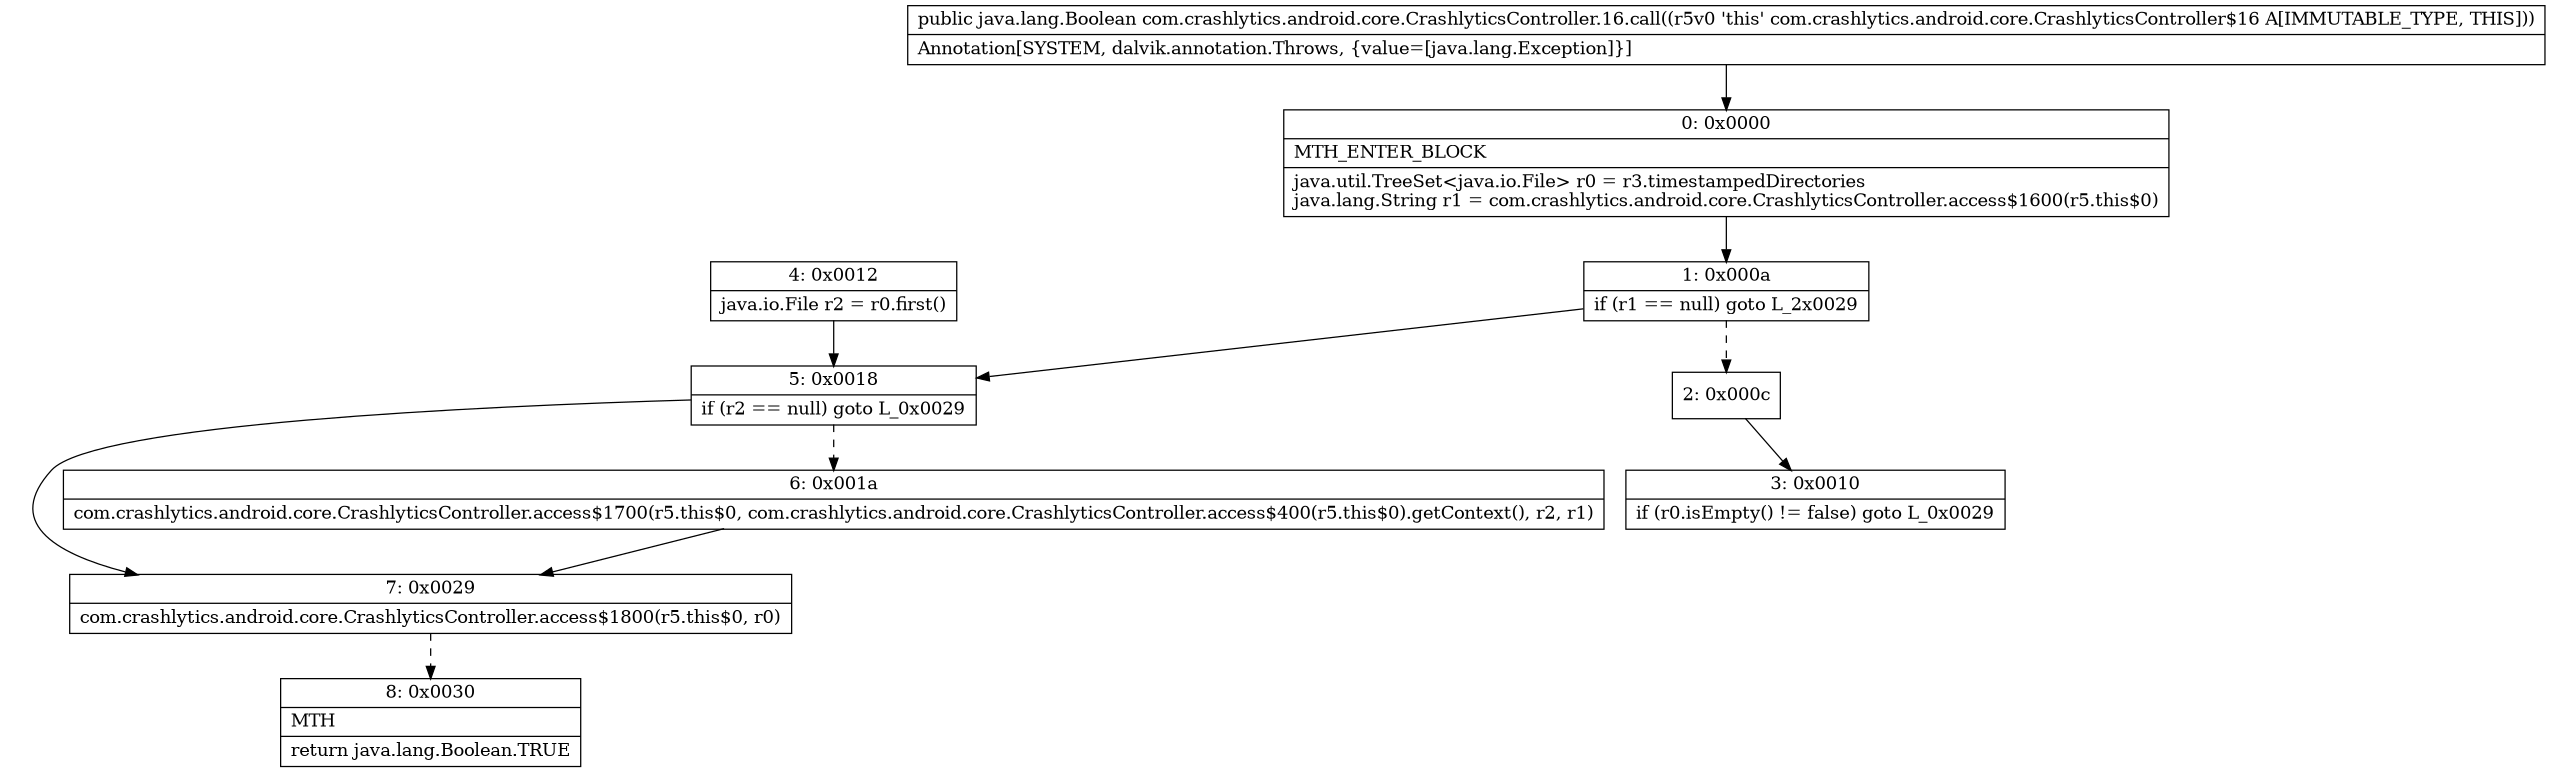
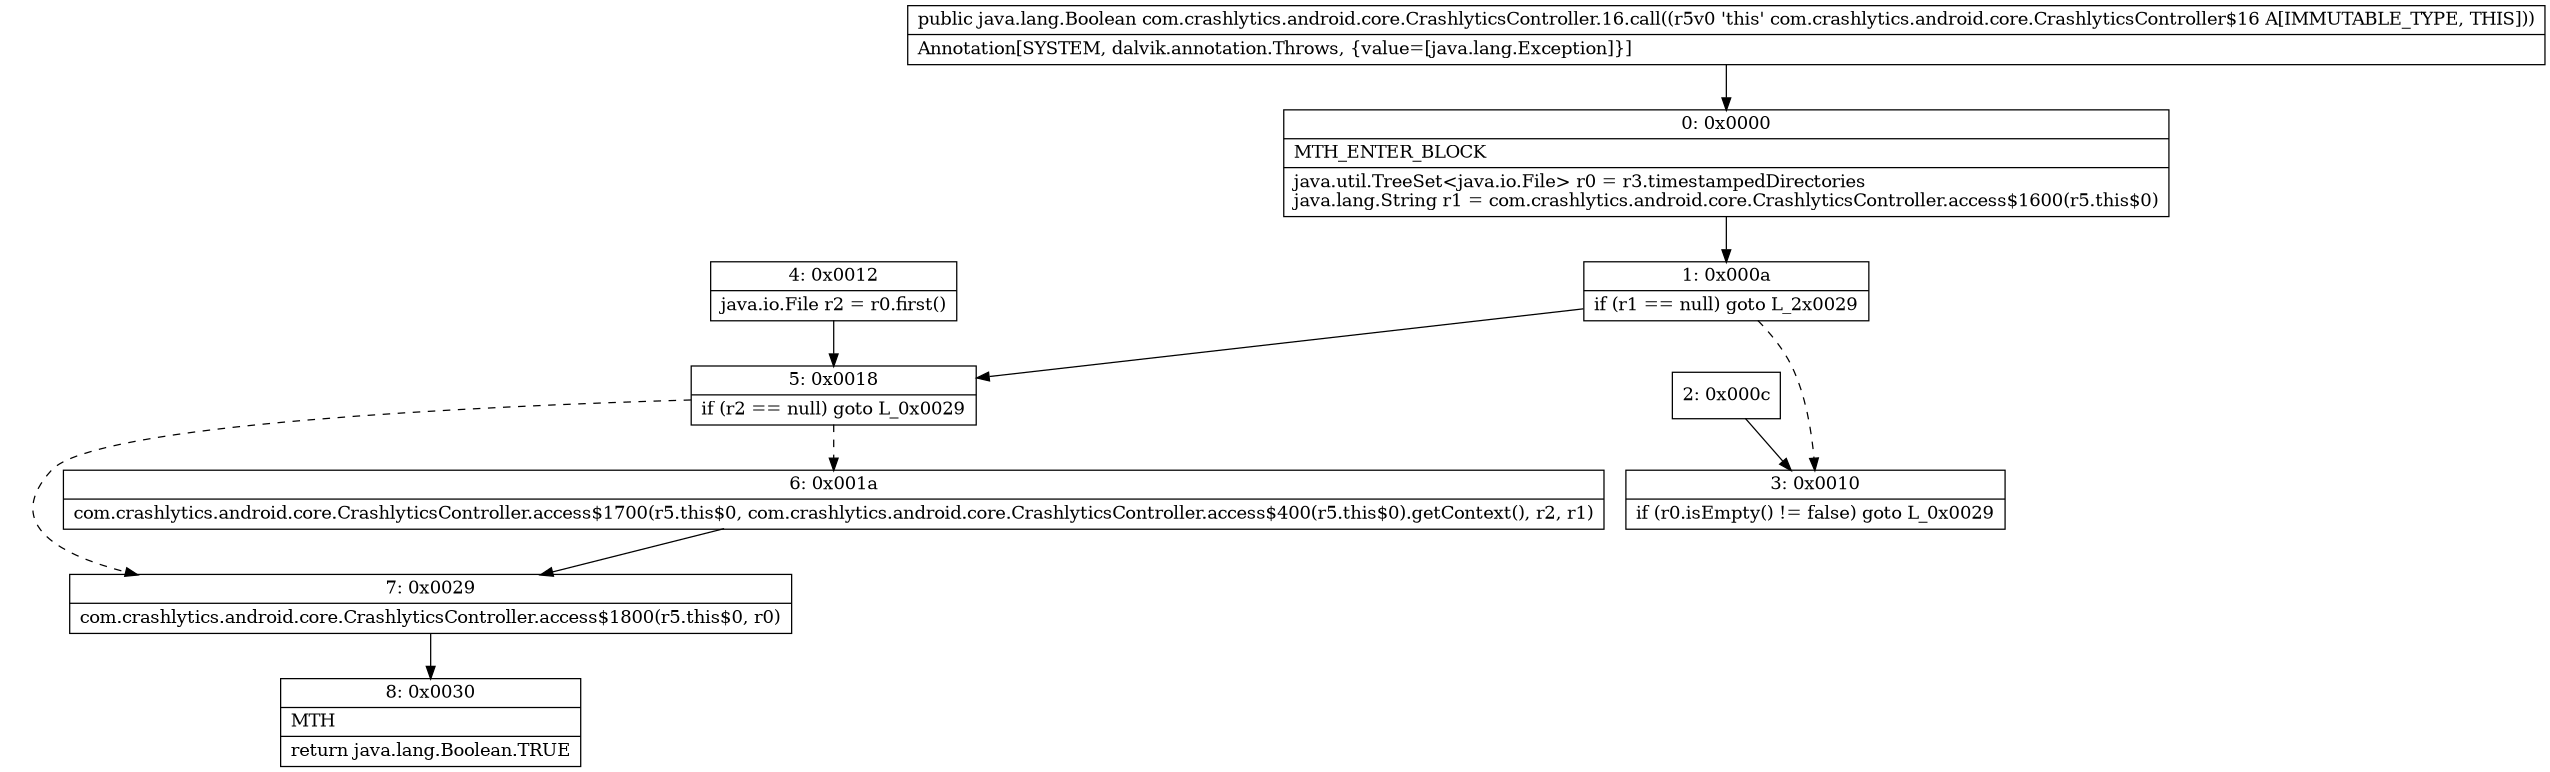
(1726, 340) -> (1799, 384)
(287, 422) -> (287, 422)
(431, 650) -> (431, 650)
